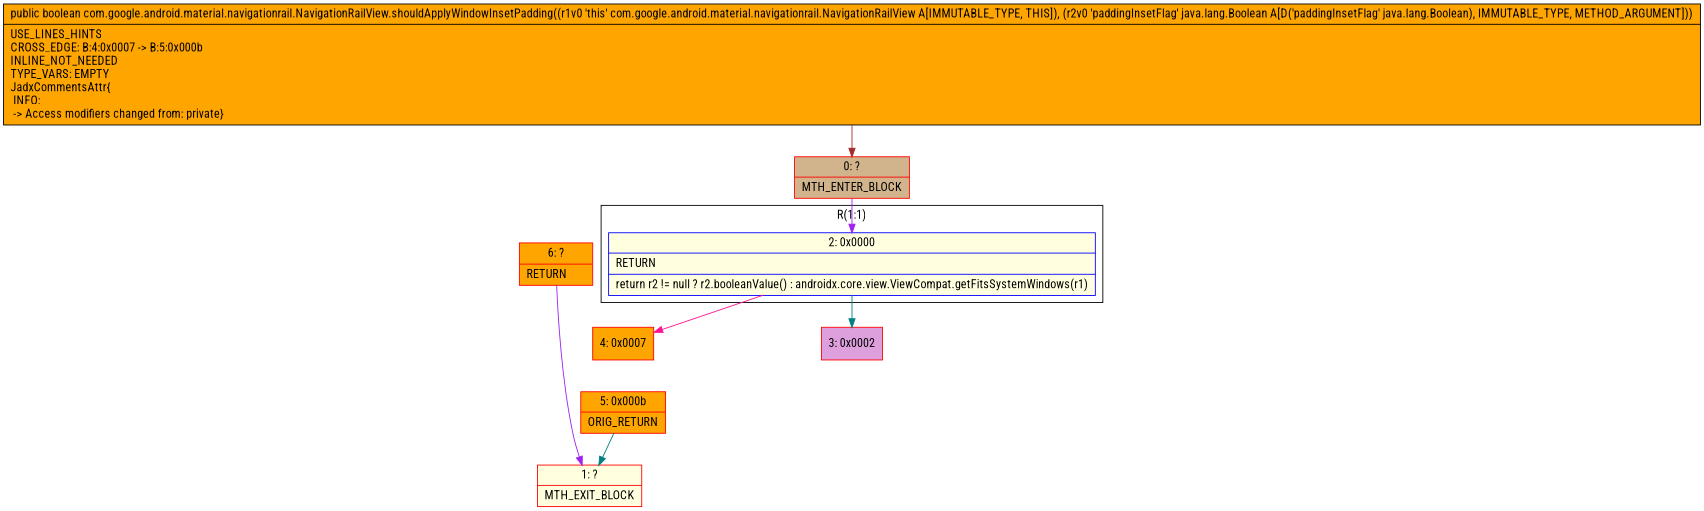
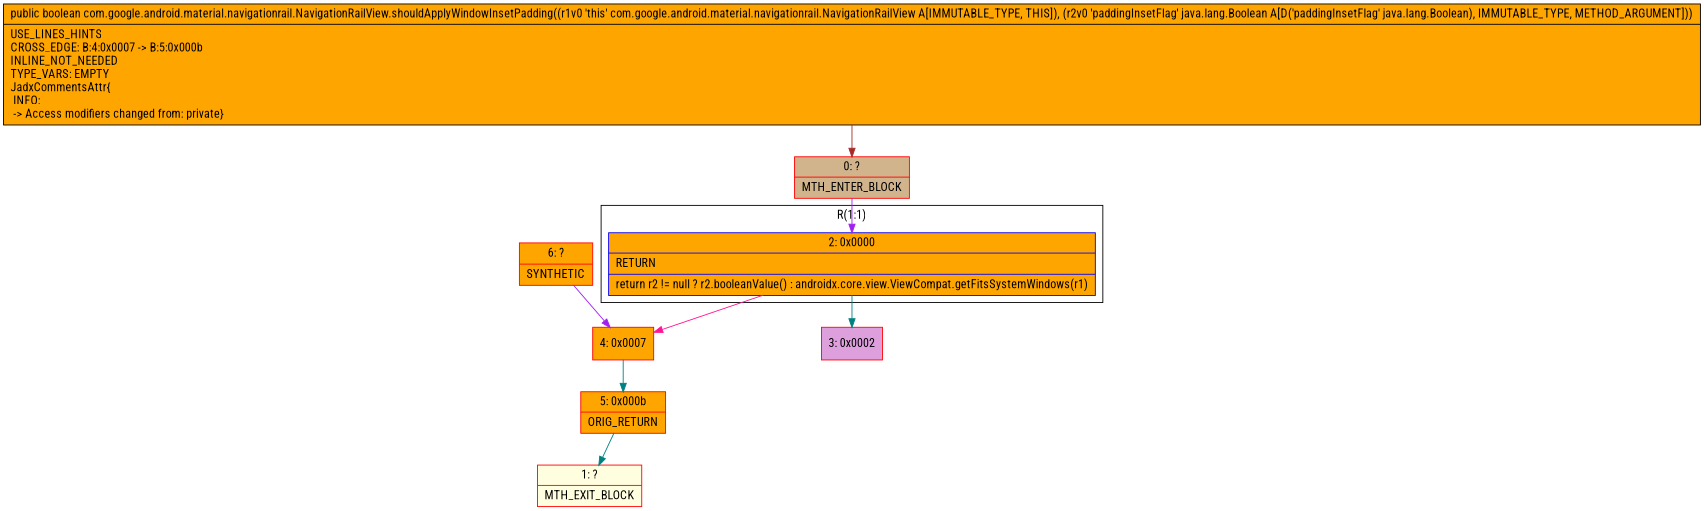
(852, 264) -> (852, 264)
(547, 274) -> (556, 274)
(563, 372) -> (589, 303)
none -> (623, 372)
